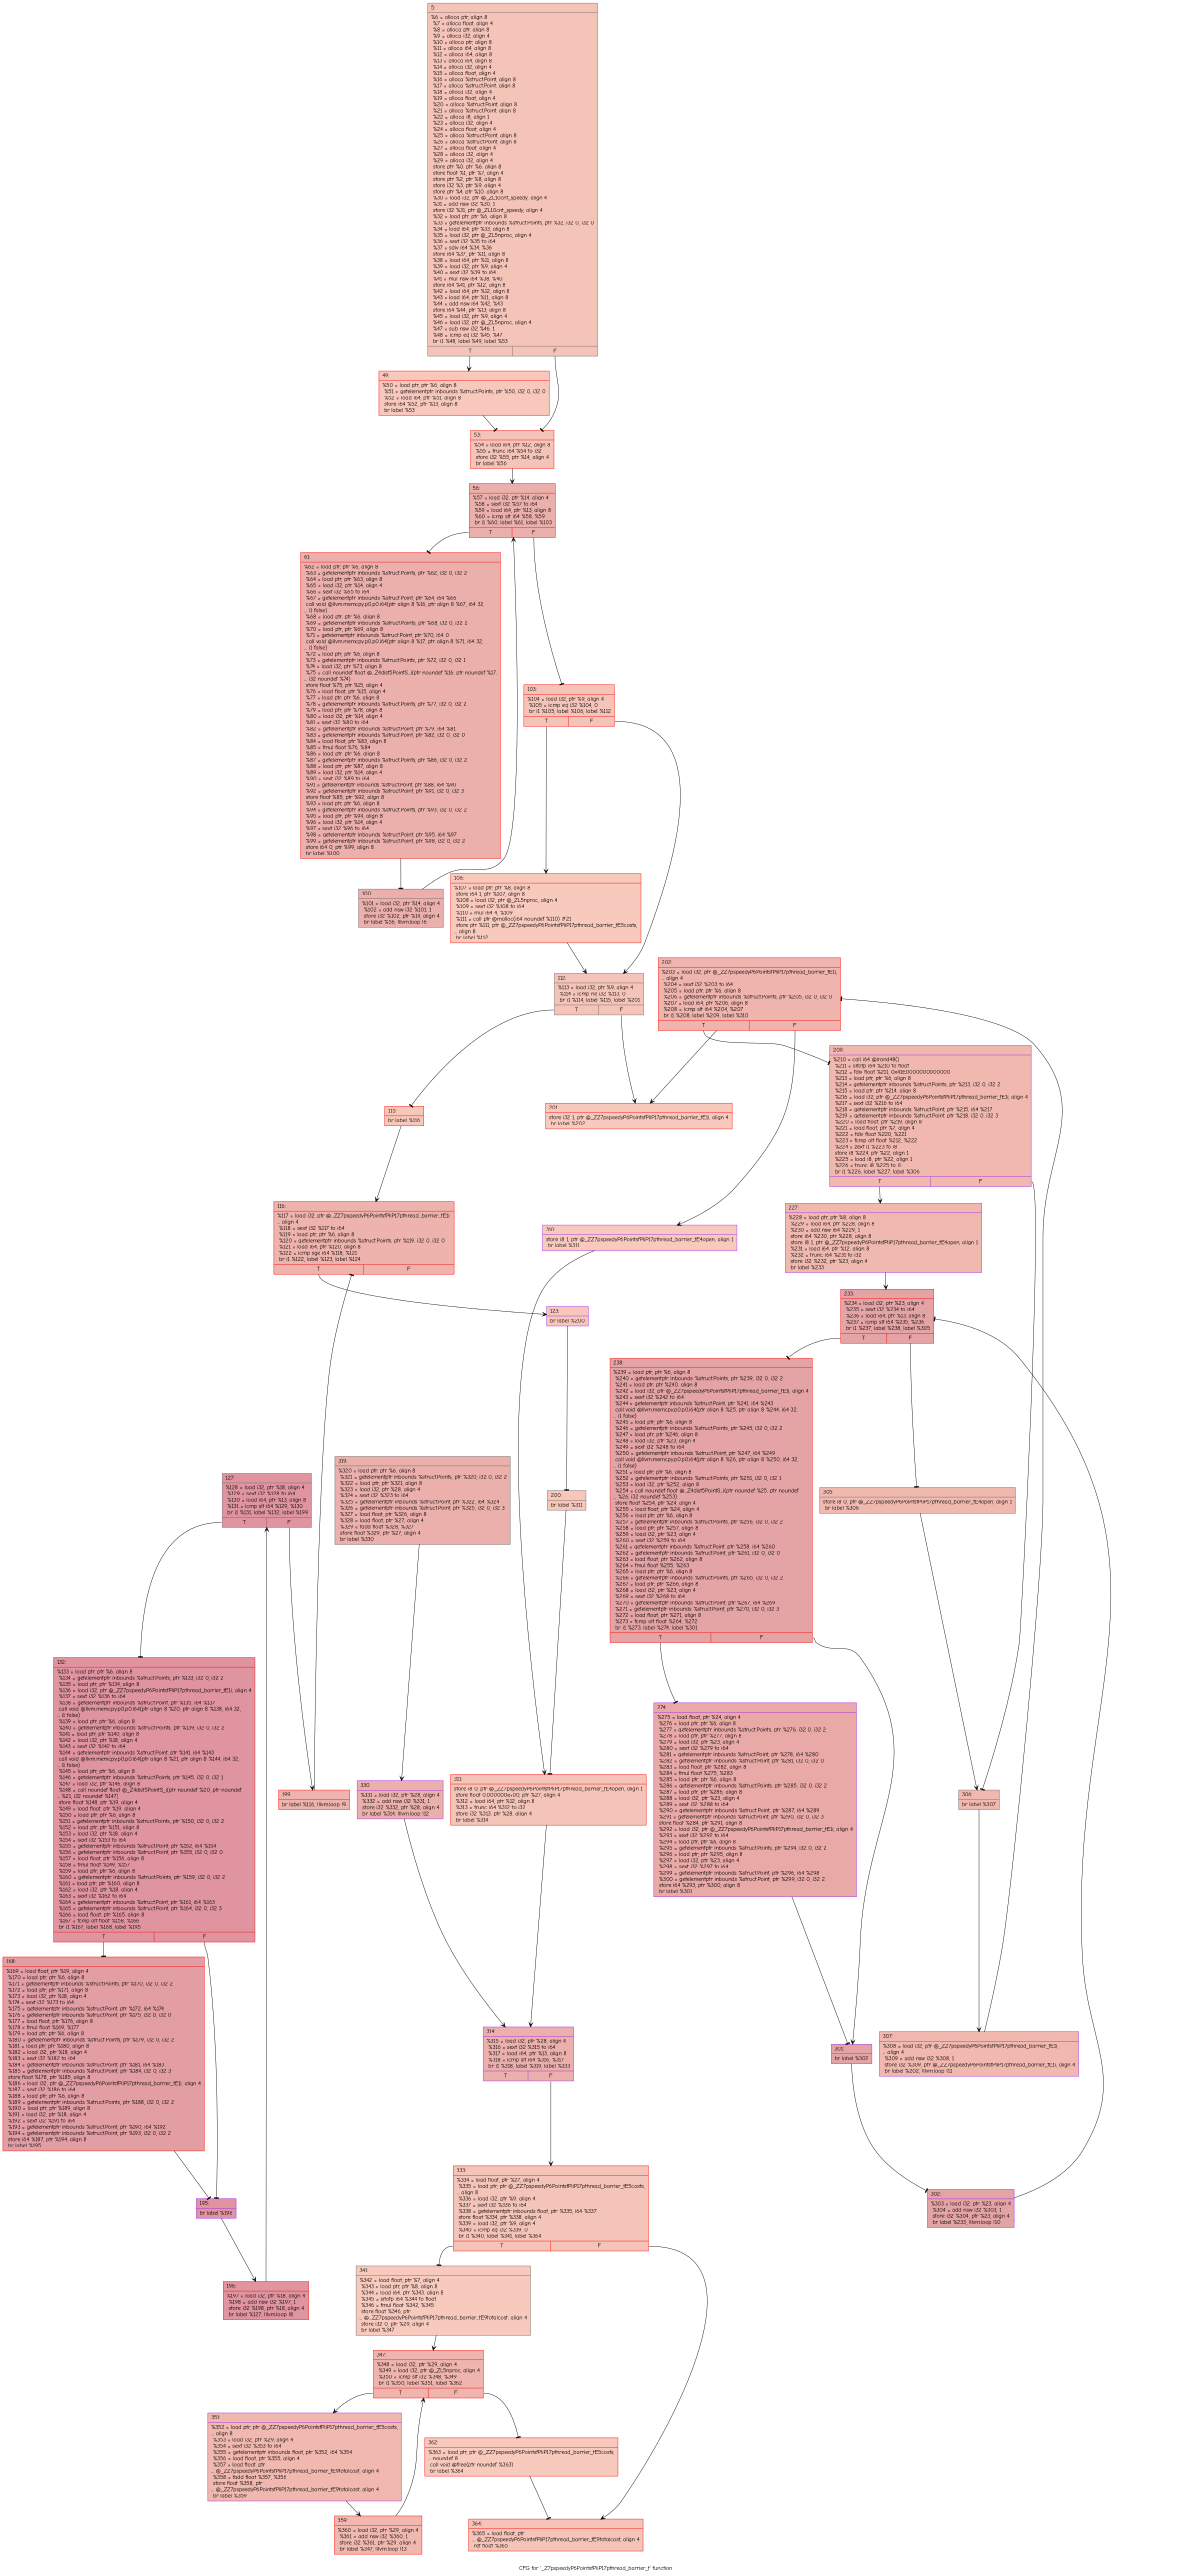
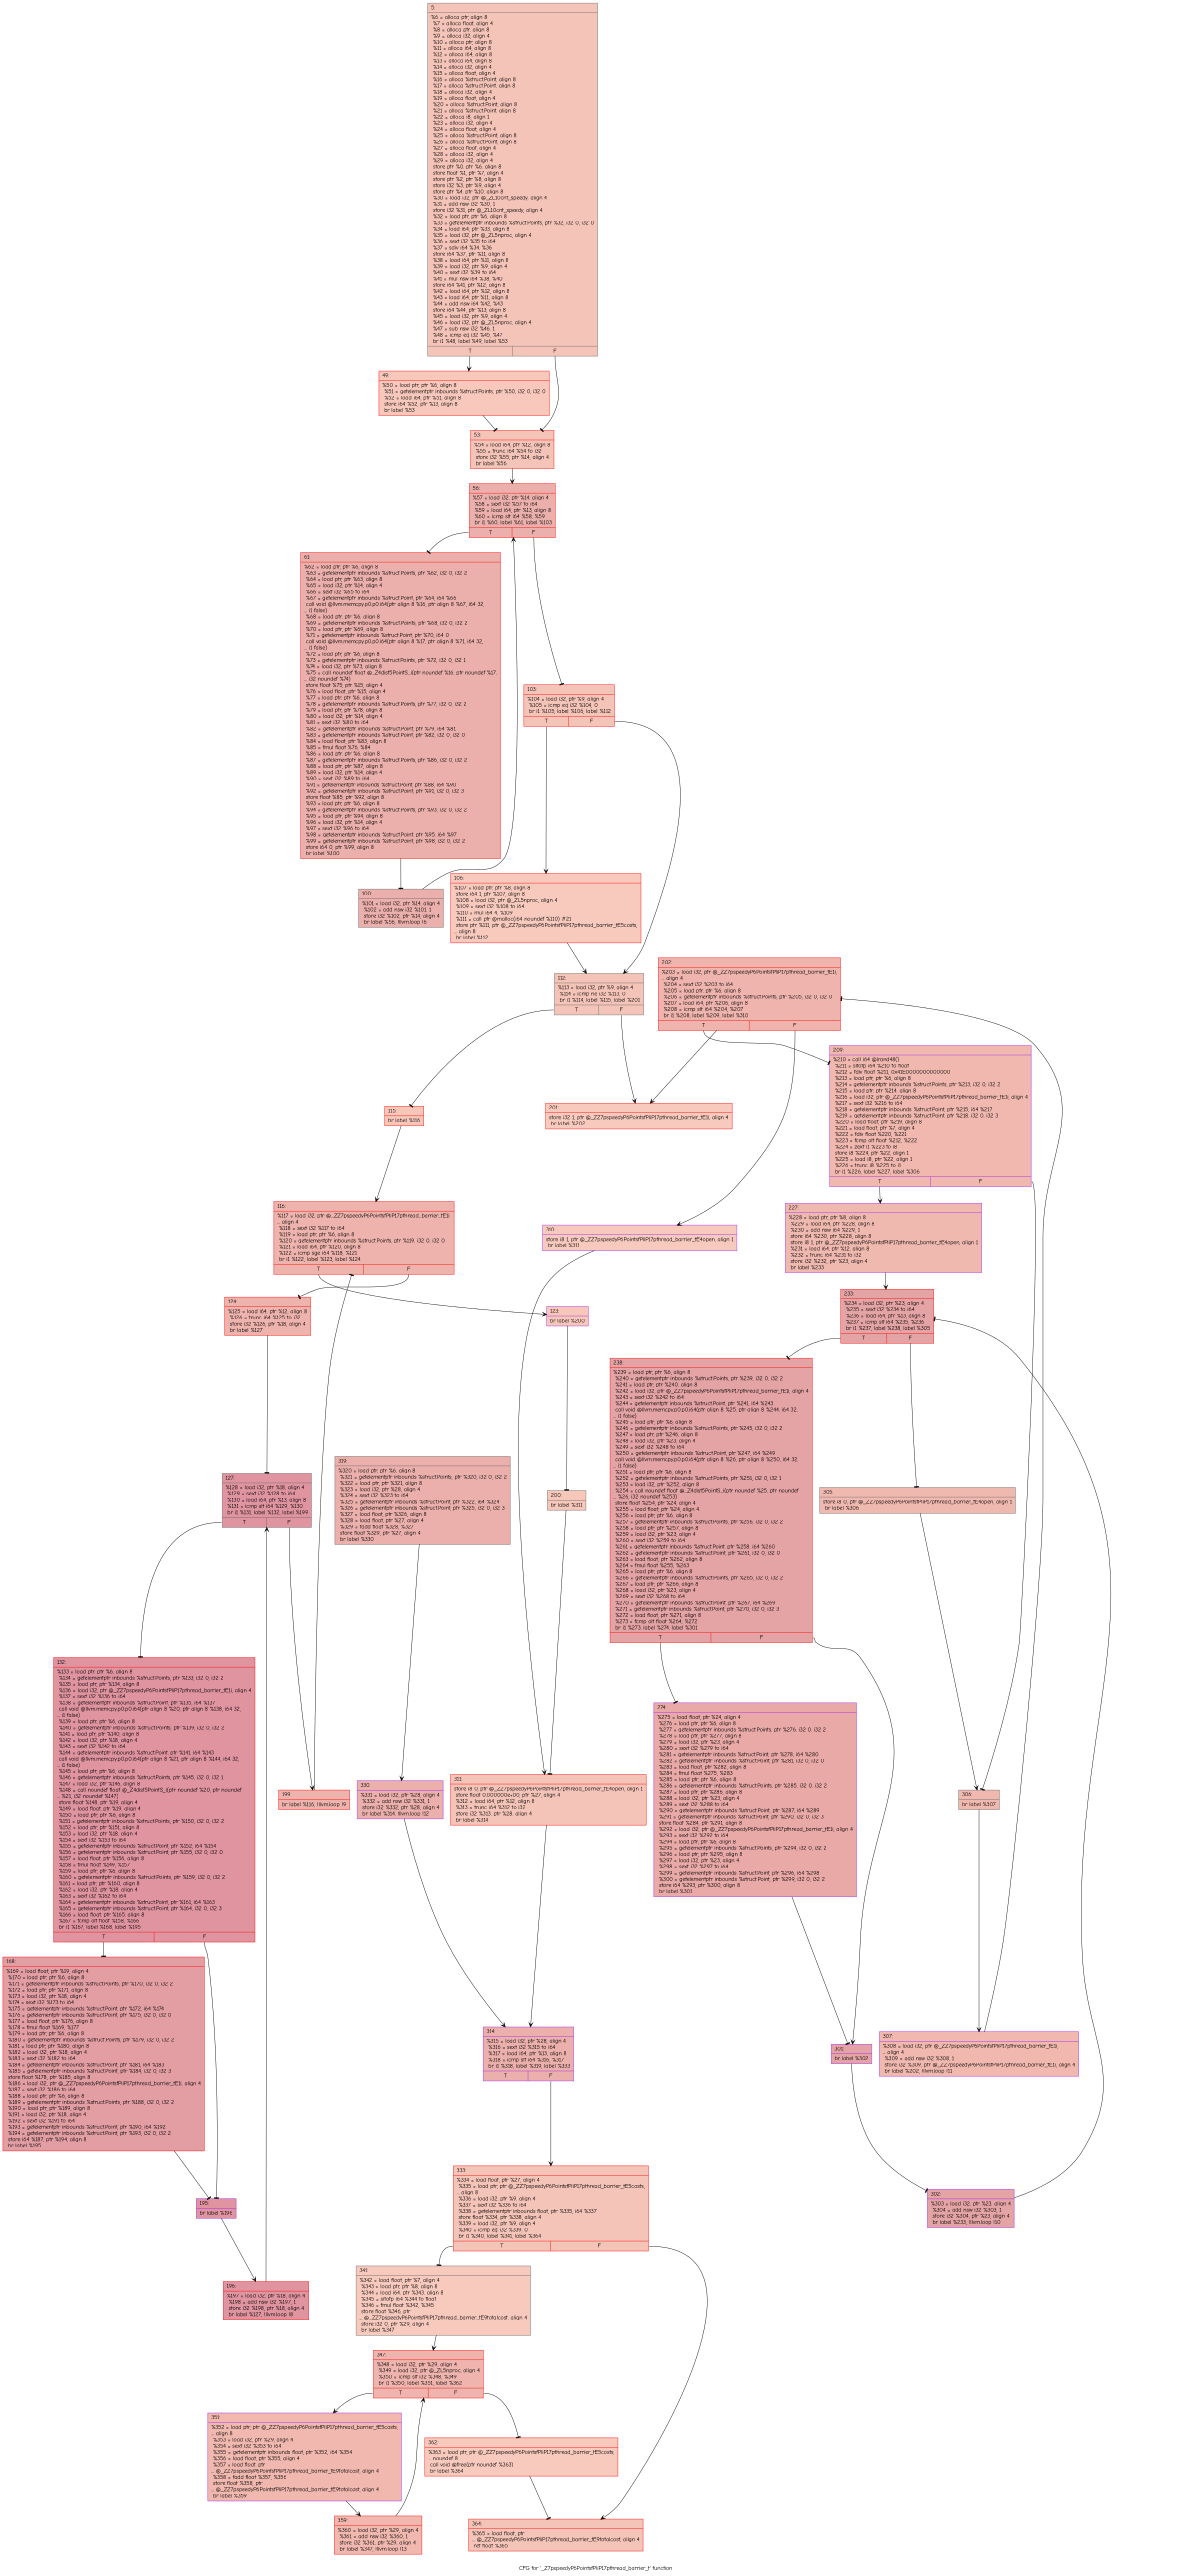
none -> (268, 1316)
